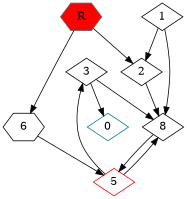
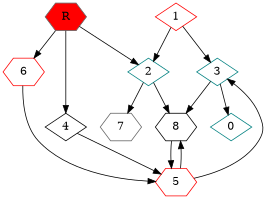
(162, 17) -> (176, 17)
(170, 68) -> (194, 41)
(86, 72) -> (217, 72)
(142, 72) -> (148, 72)
(24, 127) -> (24, 72)
none -> (66, 127)
none -> (121, 127)
(163, 127) -> (176, 127)
(114, 182) -> (176, 182)
